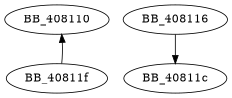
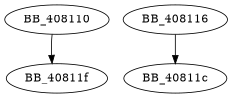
(62, 53) -> (51, 45)
